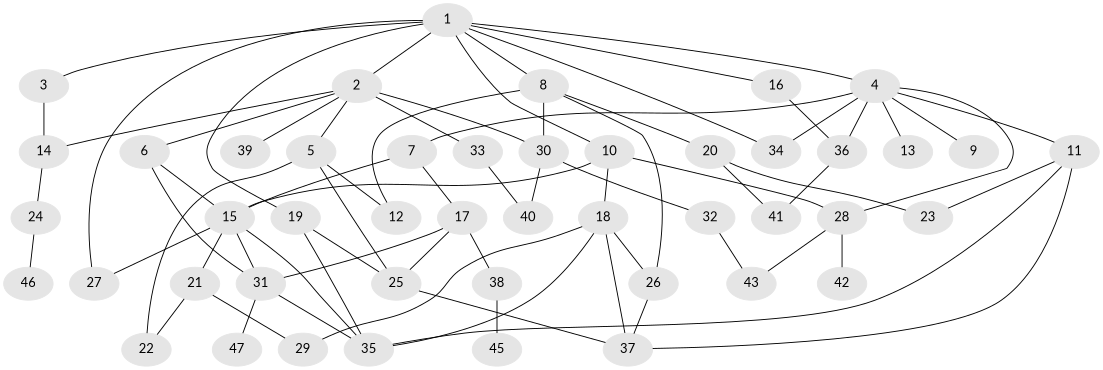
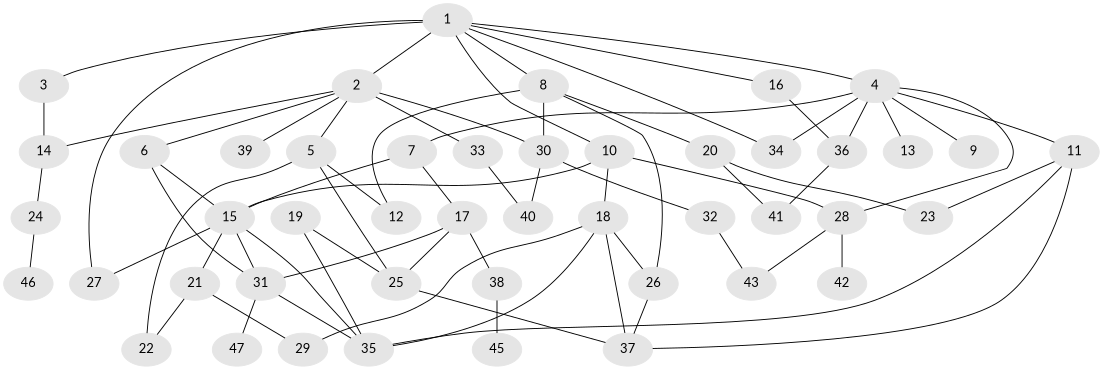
(258, 86) -> none
